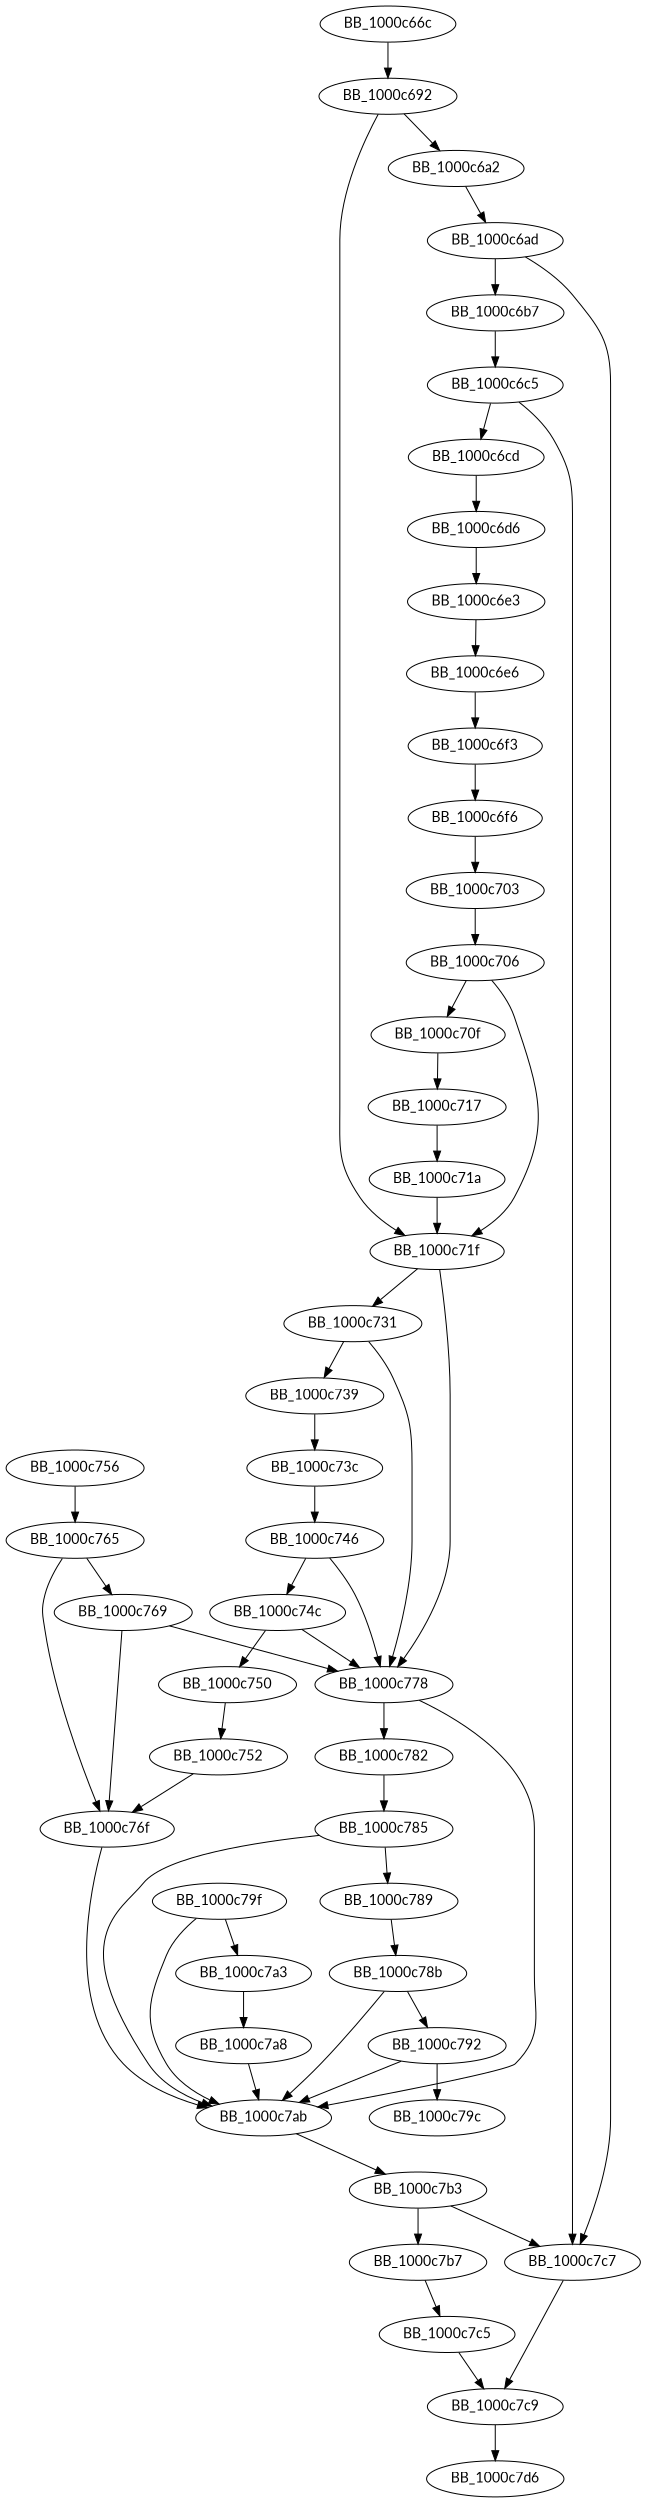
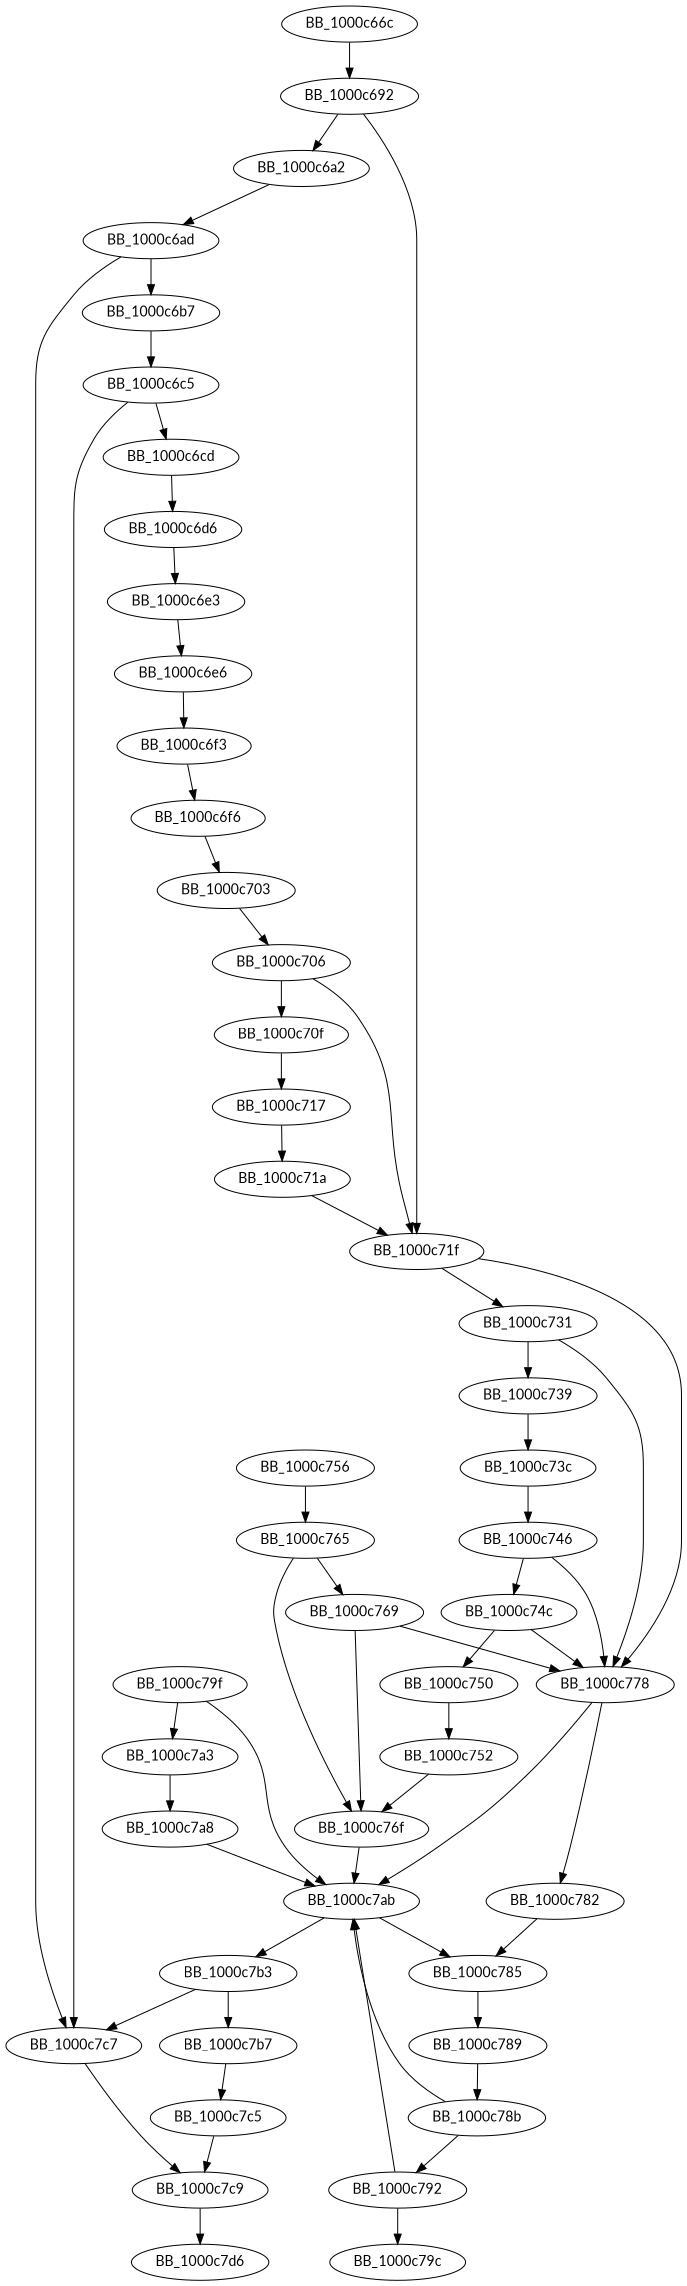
(115, 1916) -> (410, 1935)
